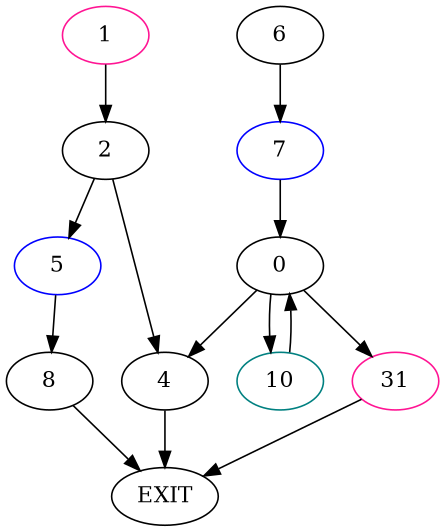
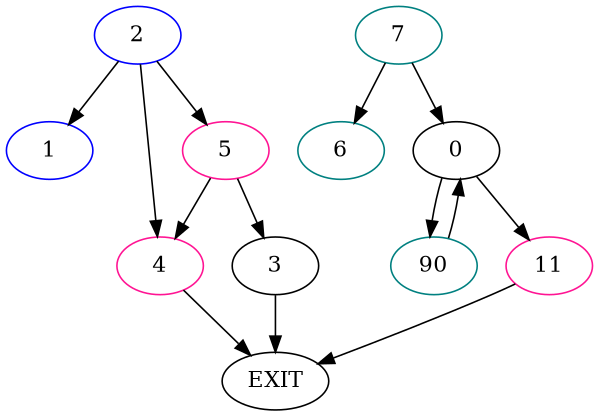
(106, 35) -> (50, 151)
(280, 35) -> (341, 151)
(106, 85) -> (99, 87)
(280, 85) -> (374, 86)
(106, 151) -> (138, 35)
(280, 151) -> (399, 35)
(58, 266) -> (226, 151)
(229, 318) -> (197, 201)
(50, 381) -> (275, 266)
(165, 381) -> (160, 266)
(280, 381) -> (434, 266)
(396, 381) -> (549, 266)
